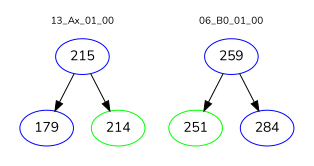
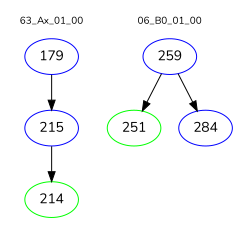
(82, 21) -> (52, 21)
(67, 88) -> (52, 87)
